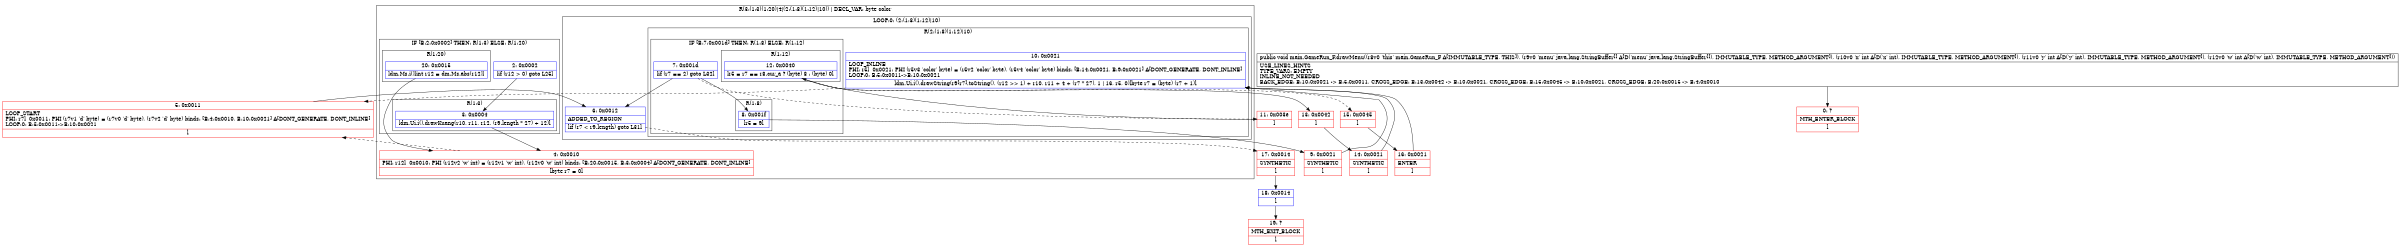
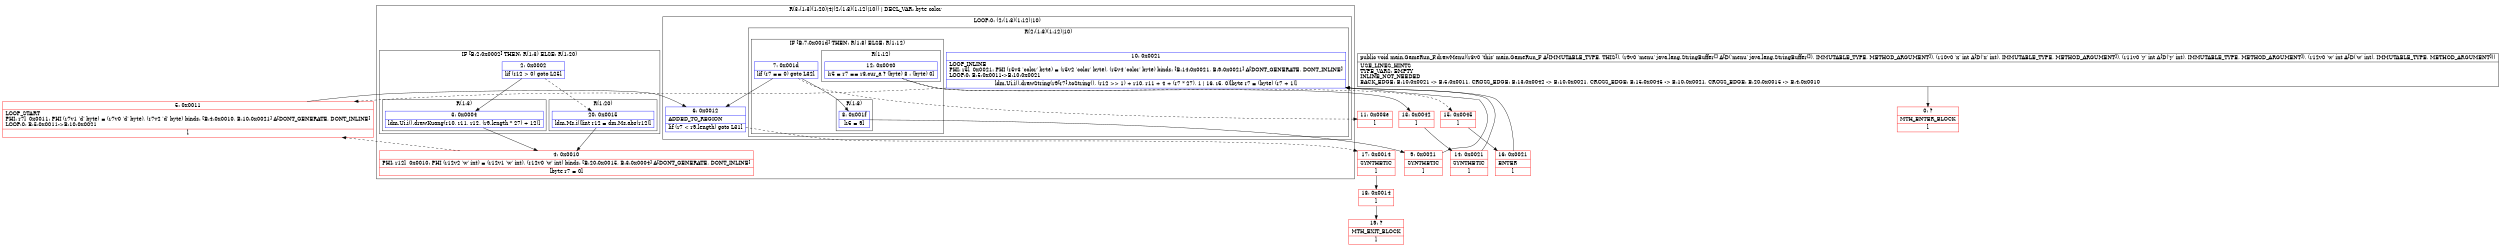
(686, 74) -> (786, 74)
none -> (570, 96)
(1030, 112) -> none
(1276, 198) -> (1376, 198)
